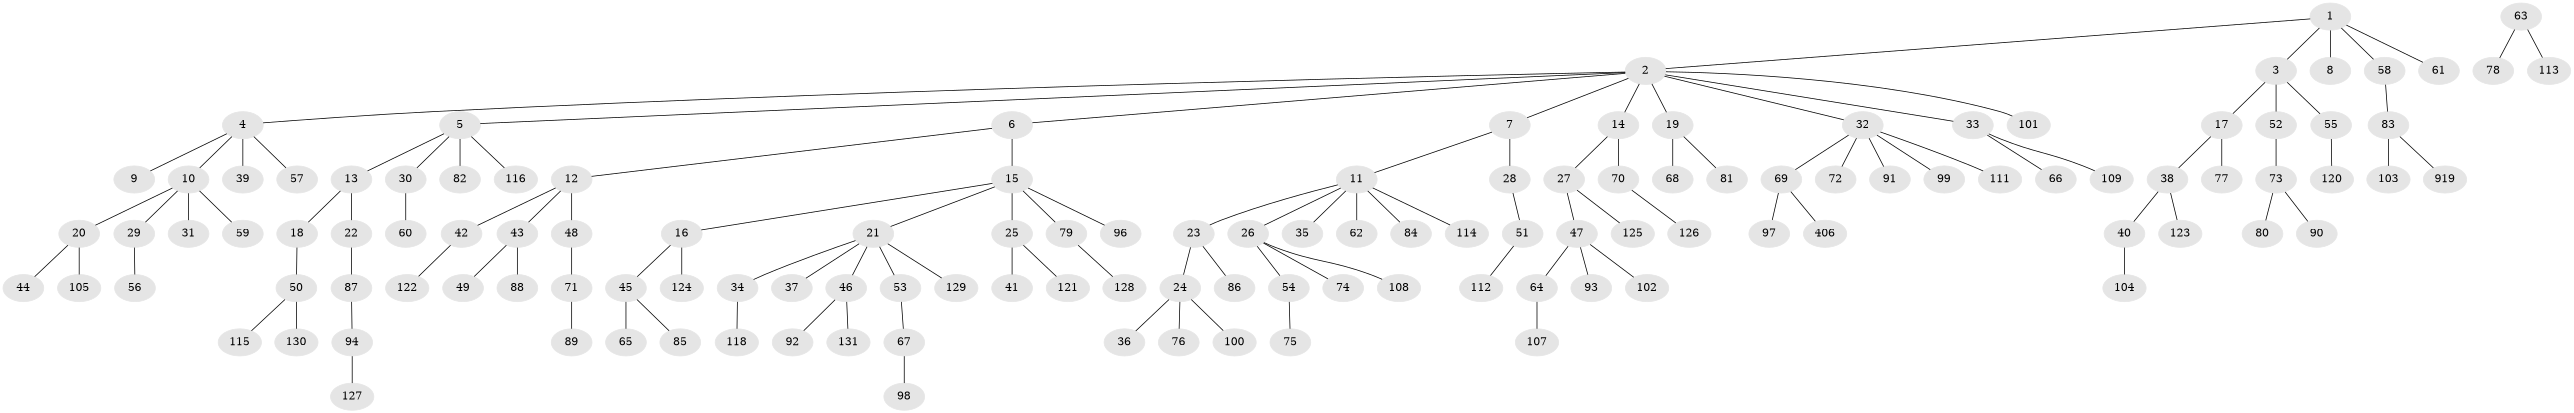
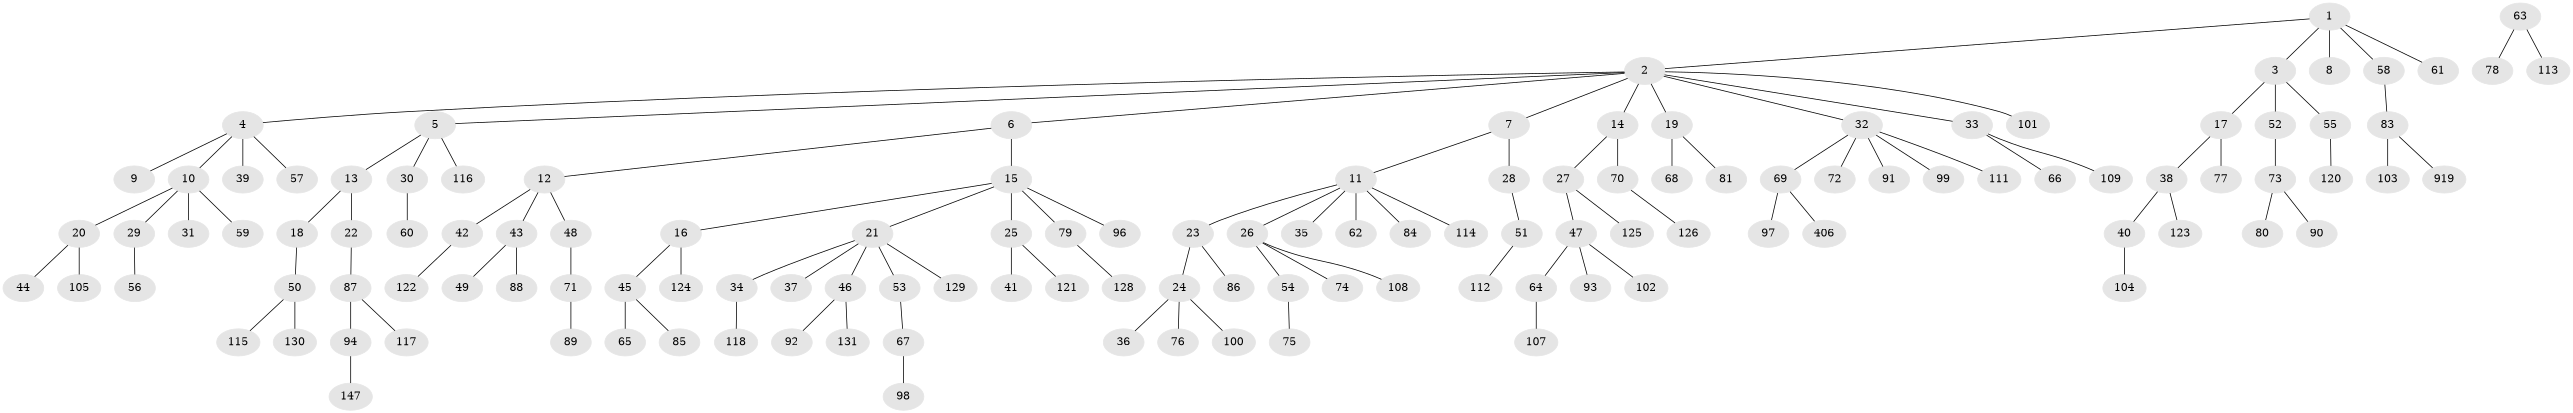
(460, 179) -> none
none -> (406, 342)
(352, 397) -> (351, 397)
